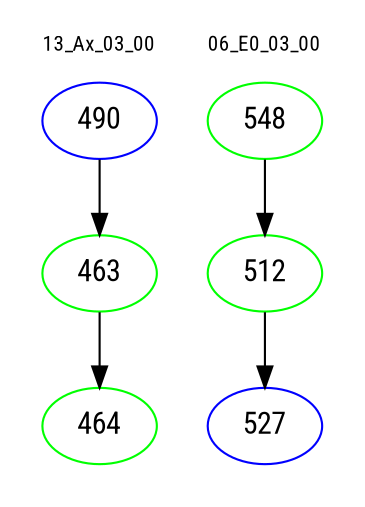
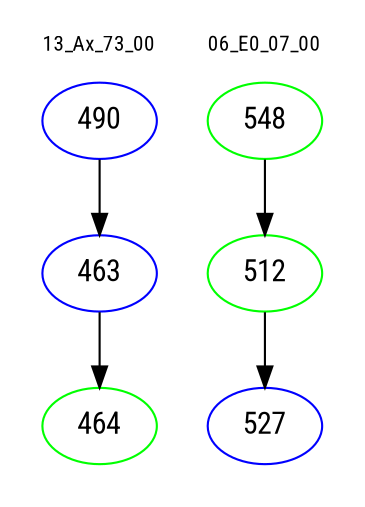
(100, 46) -> (100, 46)
(265, 46) -> (265, 46)
(100, 273) -> (100, 273)
